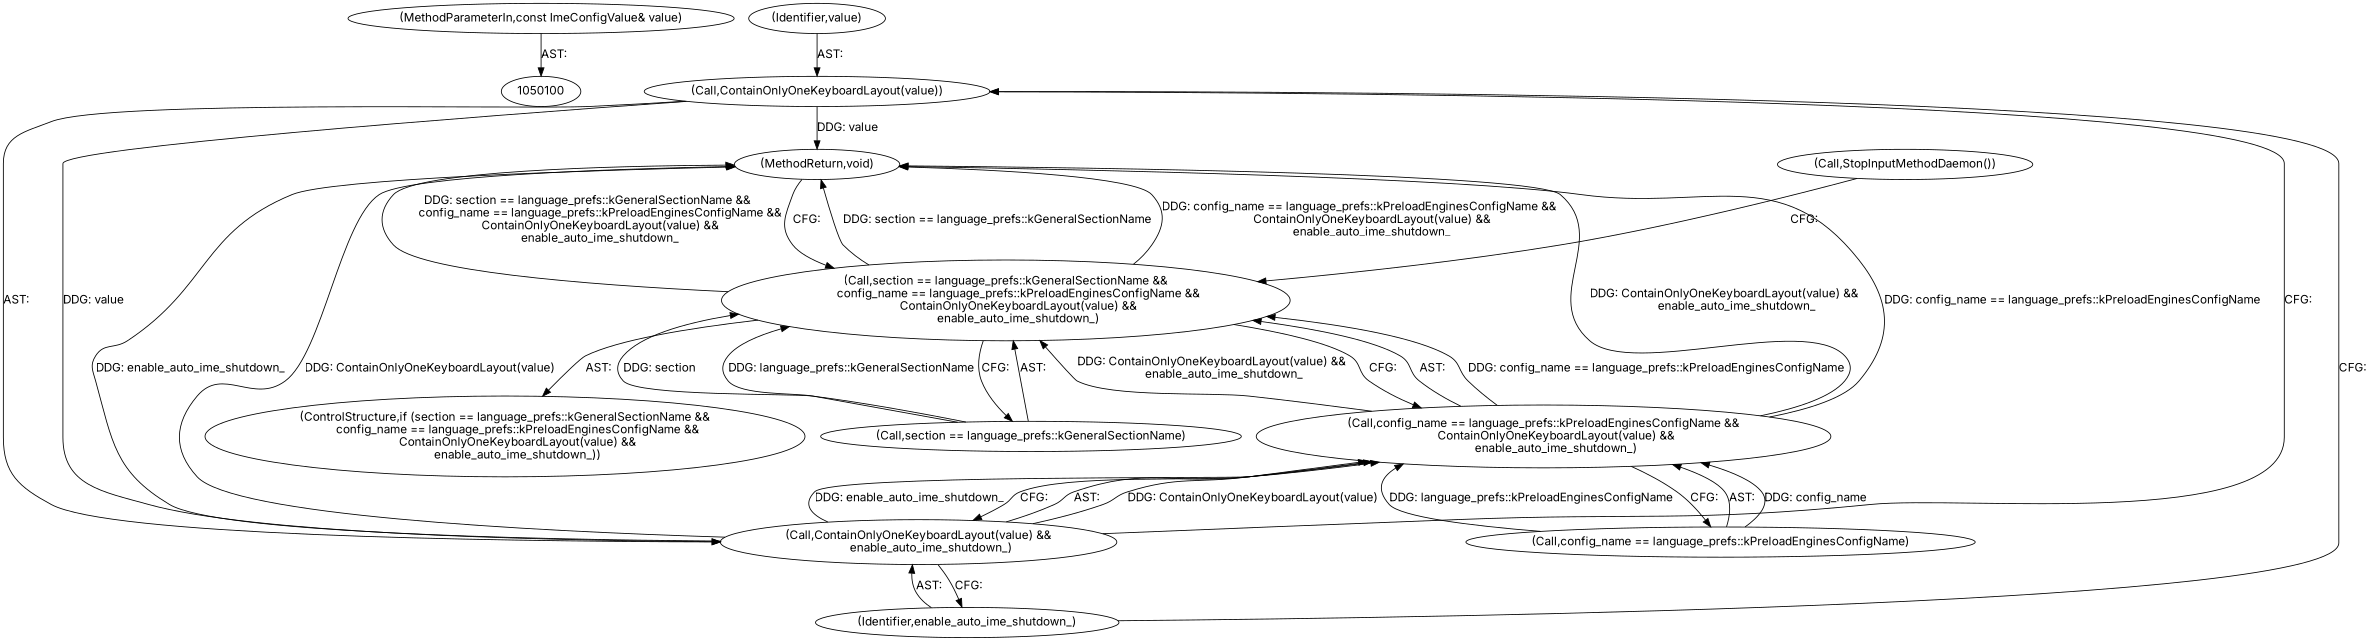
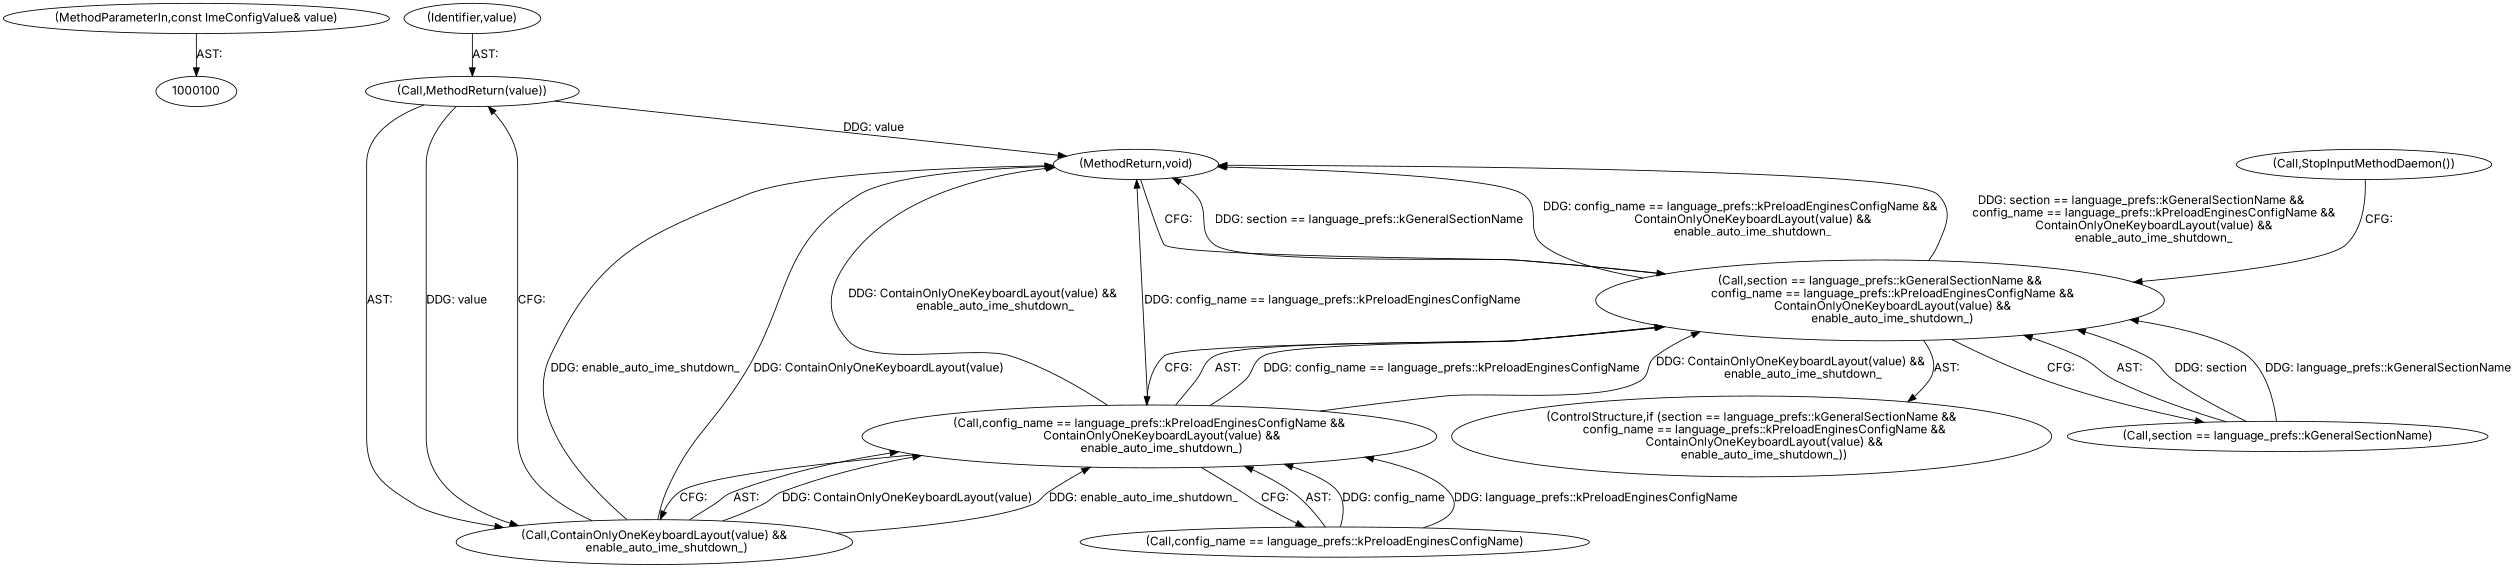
(541, 91) -> (196, 91)
(817, 91) -> (472, 91)
(967, 623) -> none
